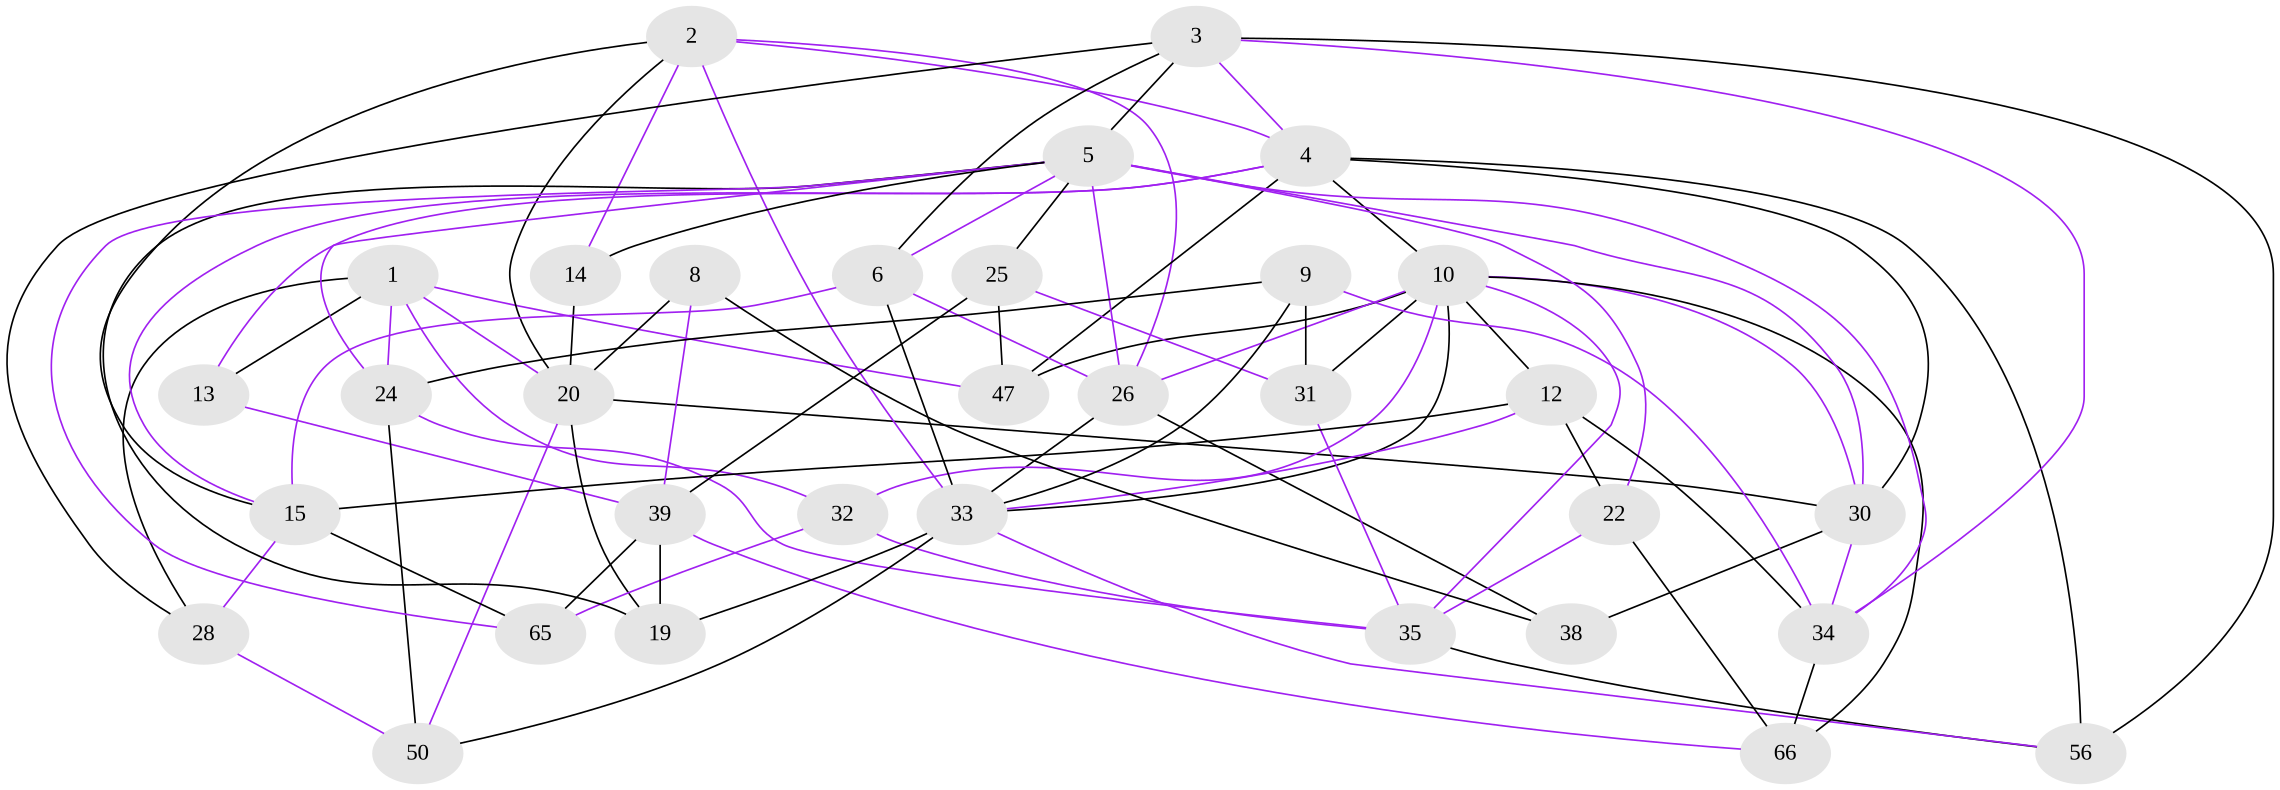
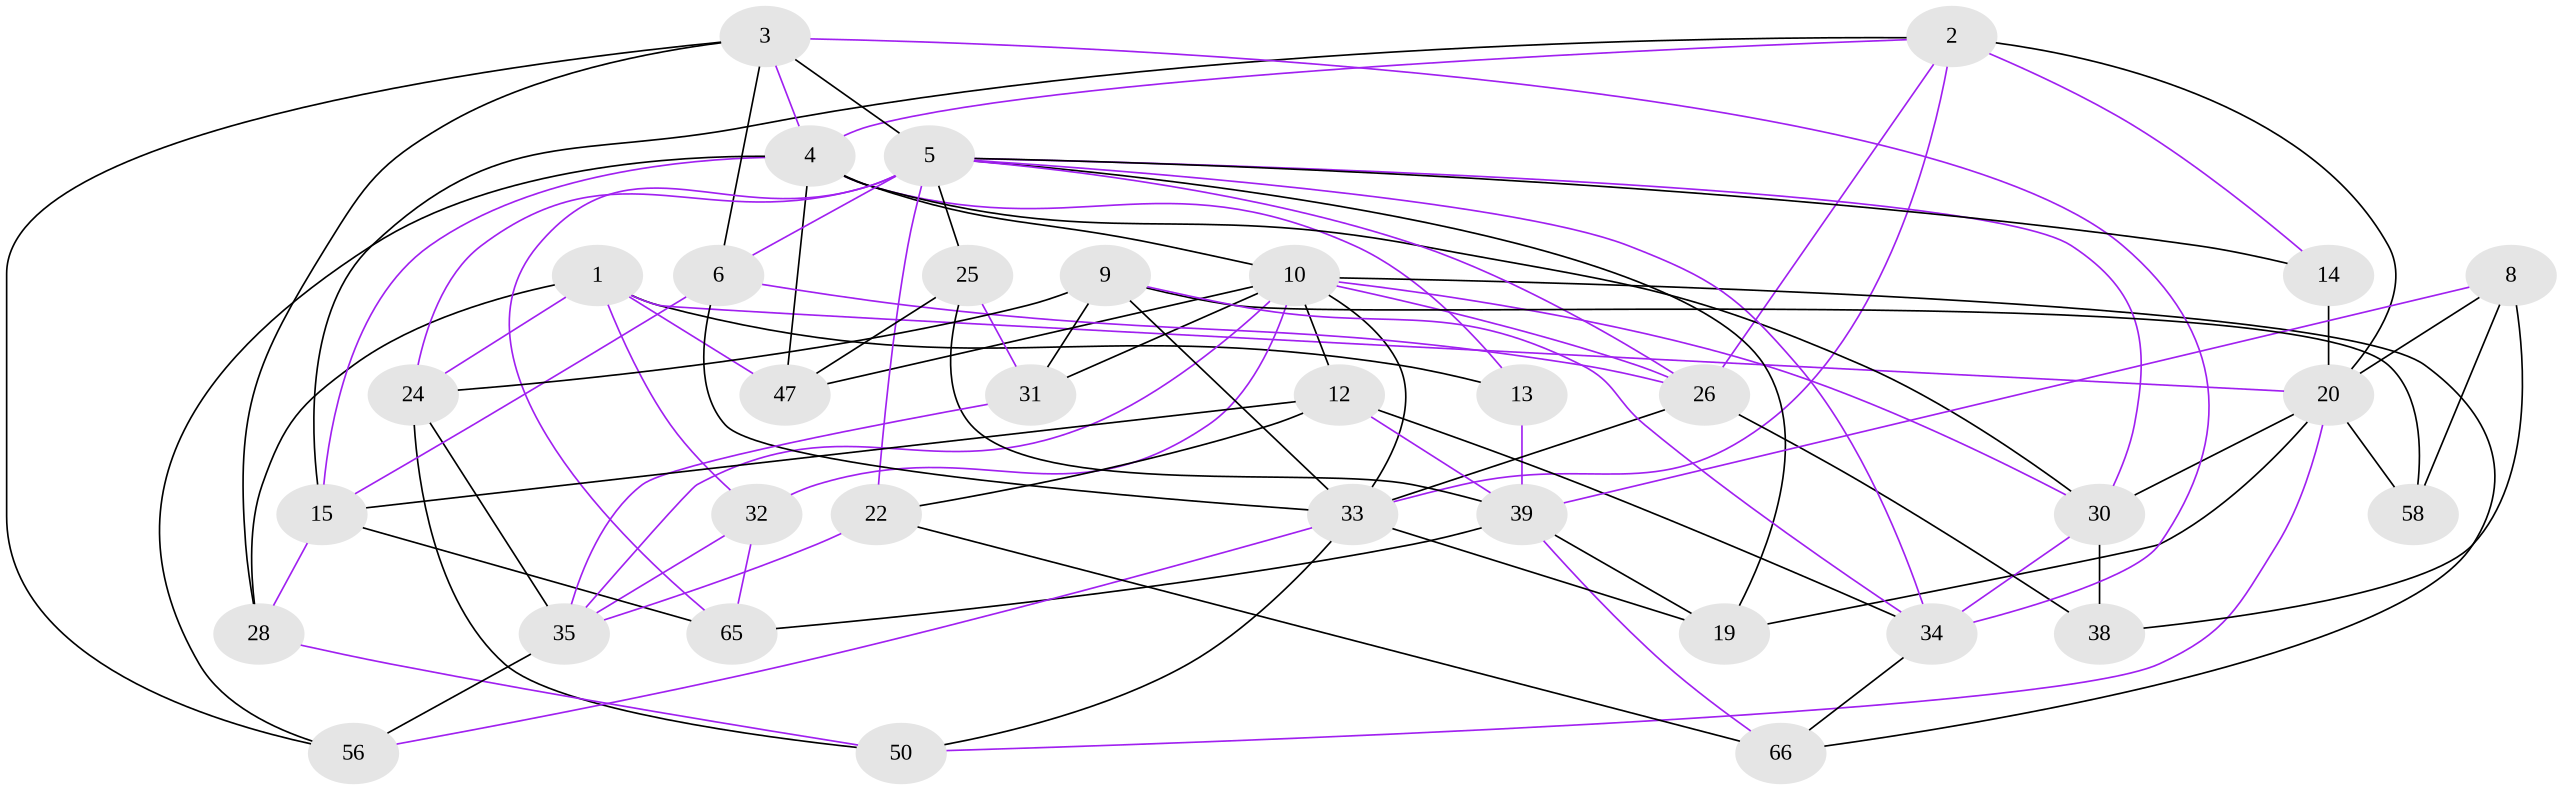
(1264, 474) -> (1431, 455)
none -> (2413, 515)
(827, 556) -> (489, 514)
